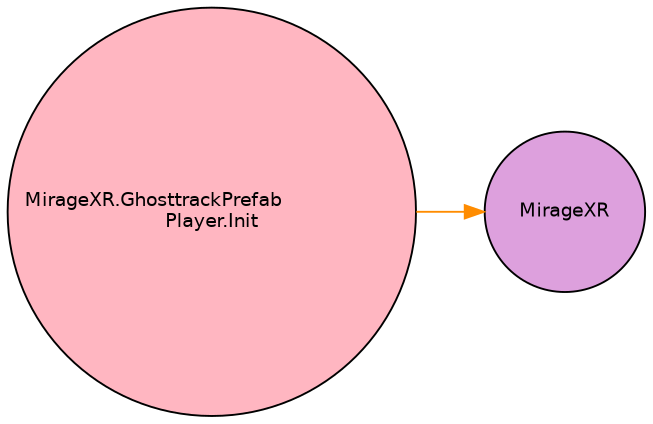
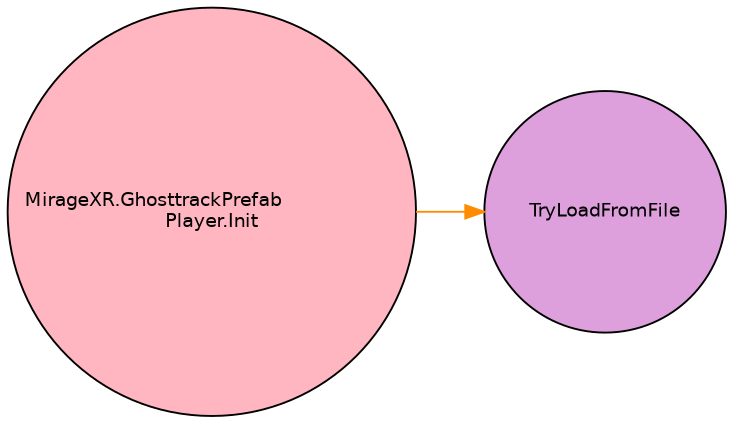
(565, 212) -> (605, 212)
